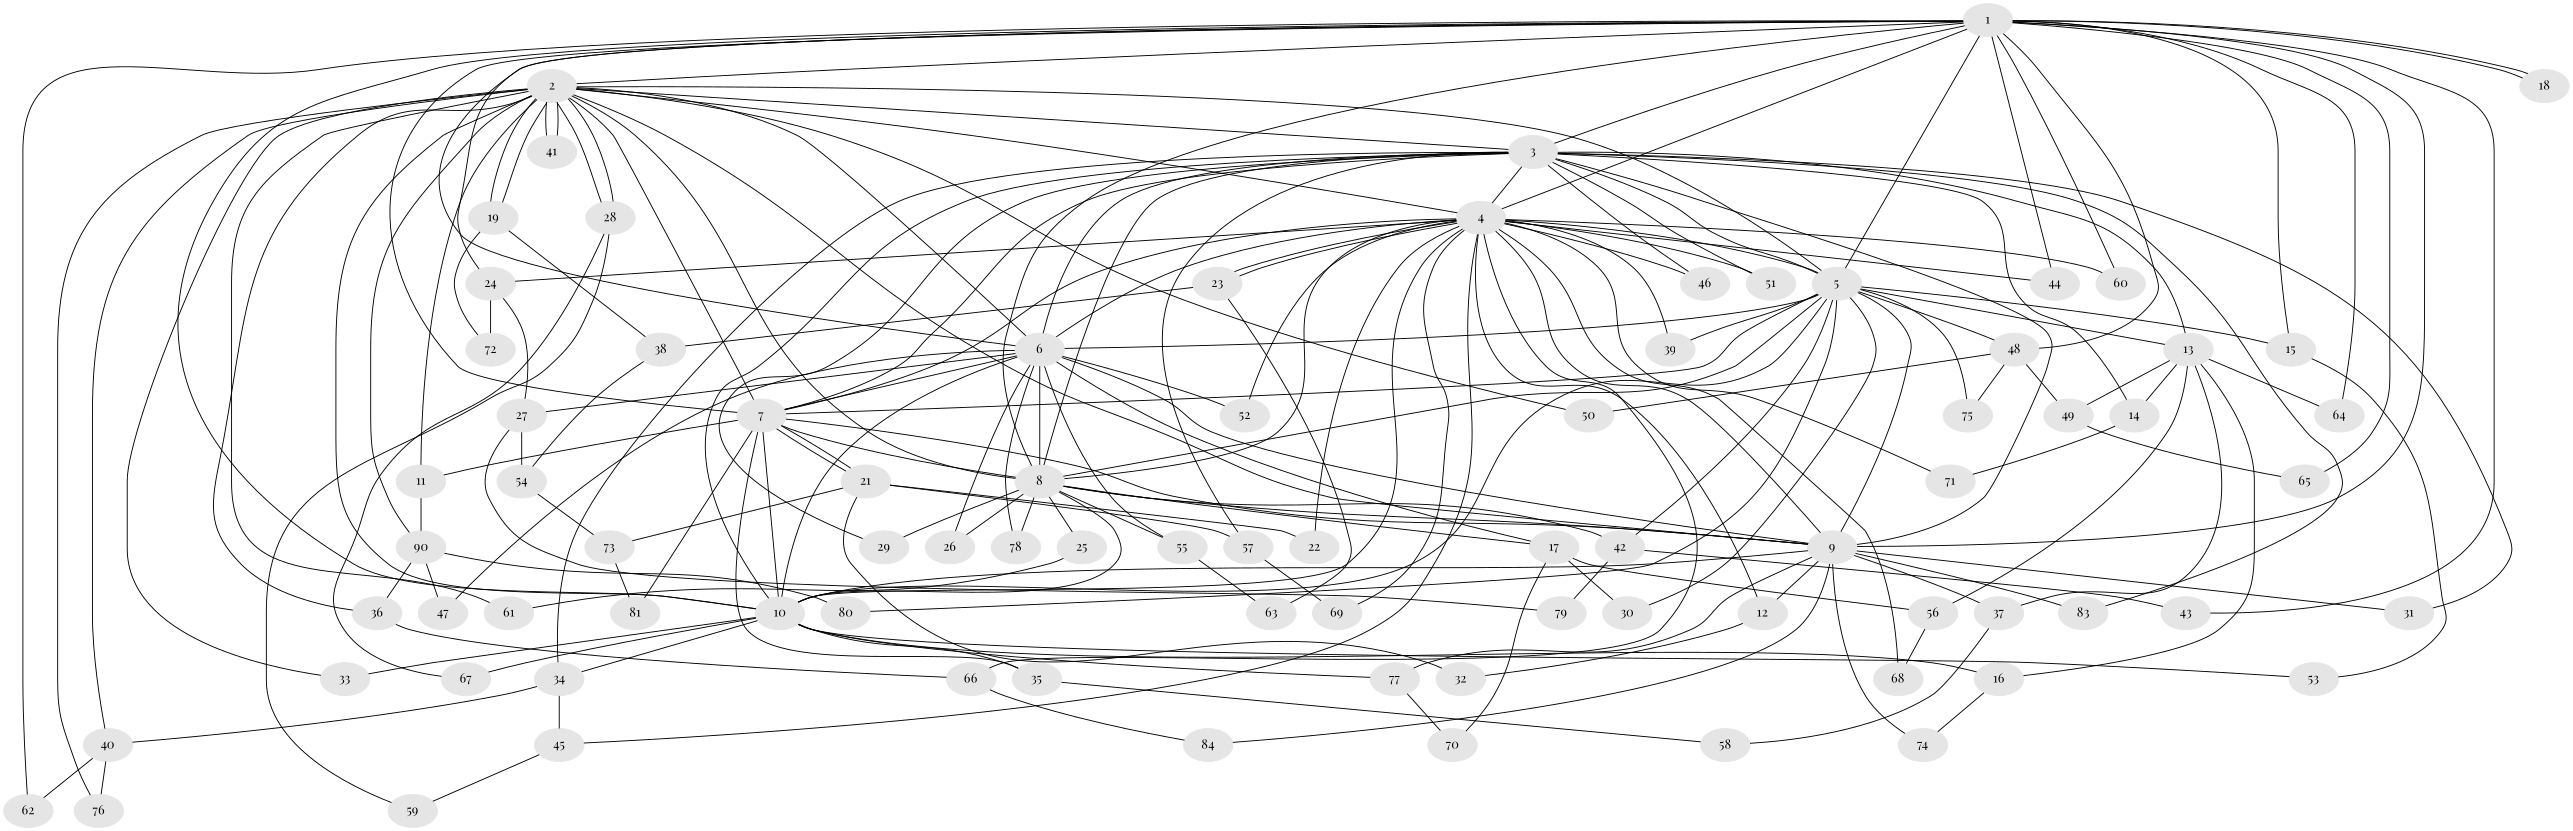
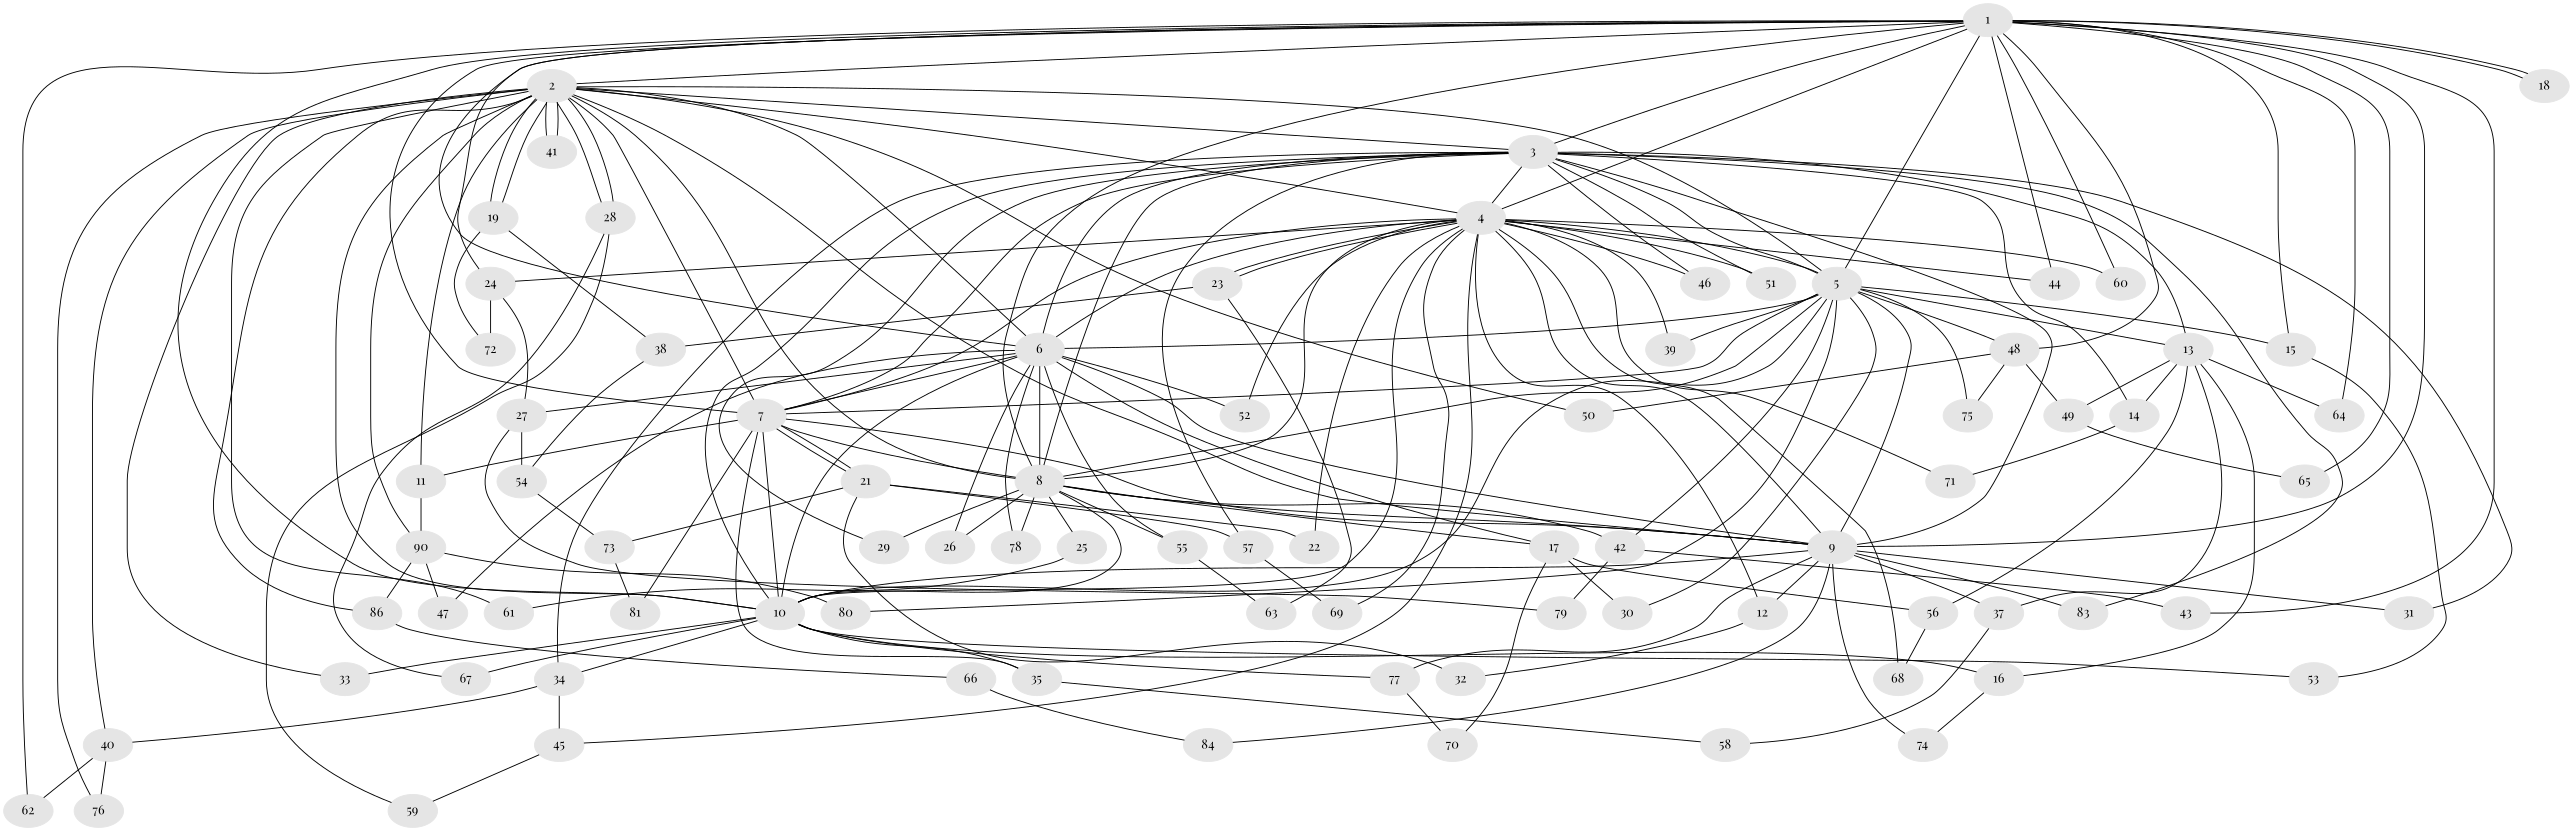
(377, 613) -> (377, 613)
(1630, 642) -> none
